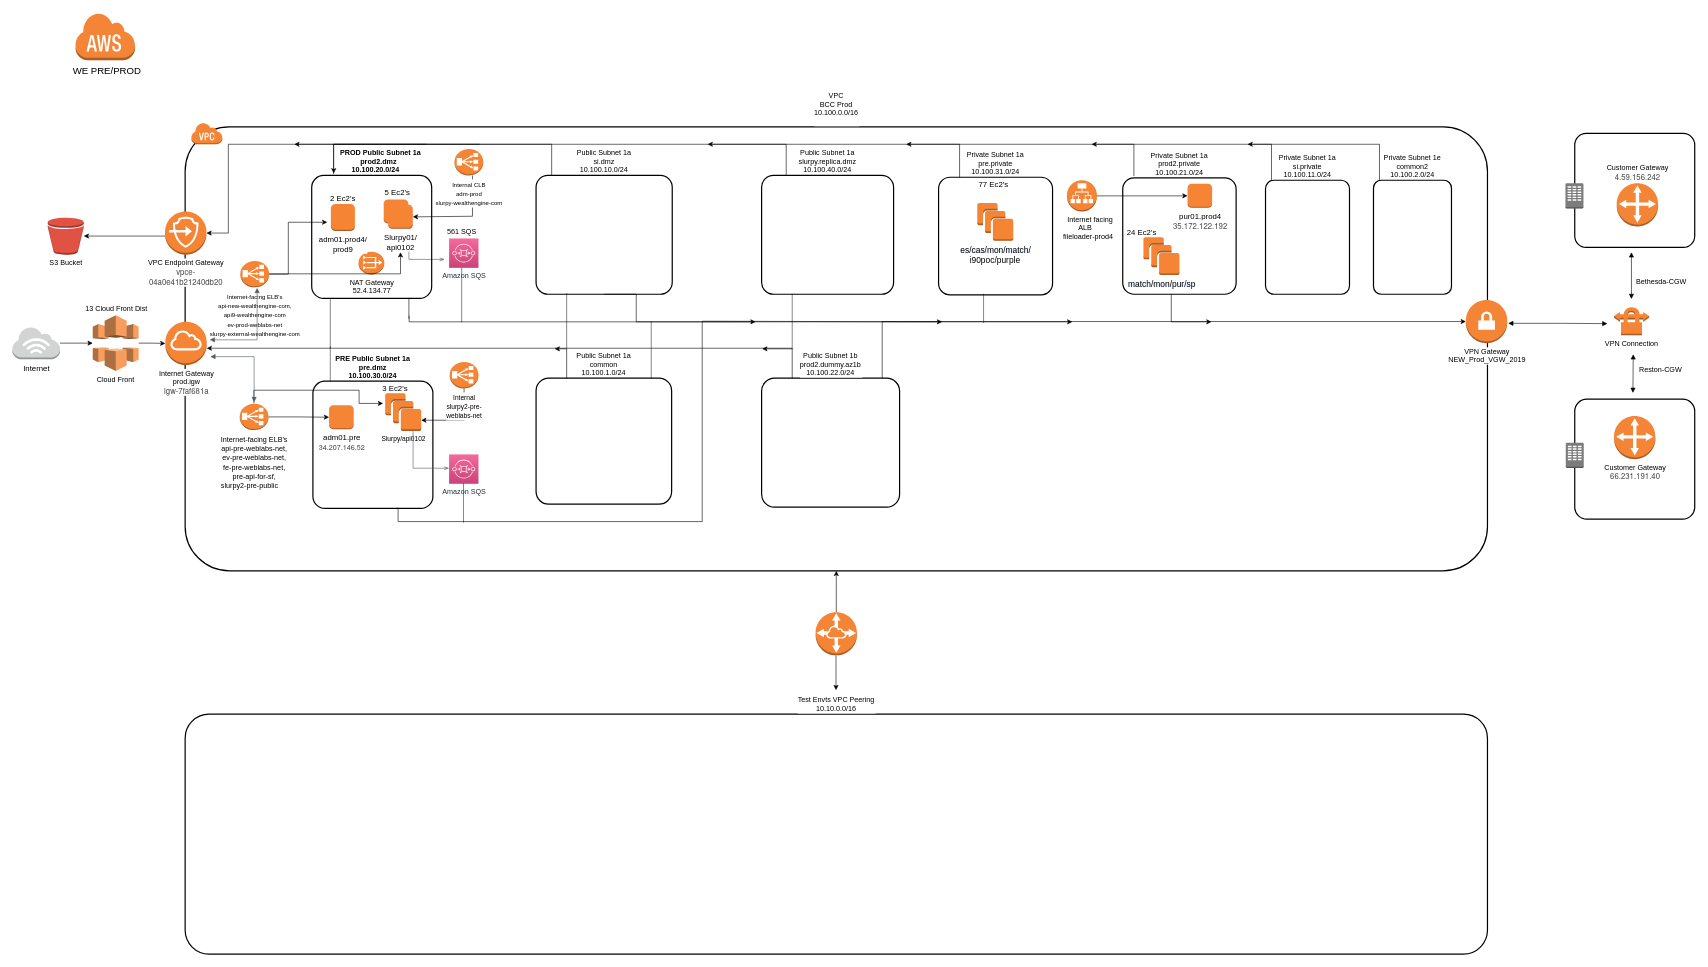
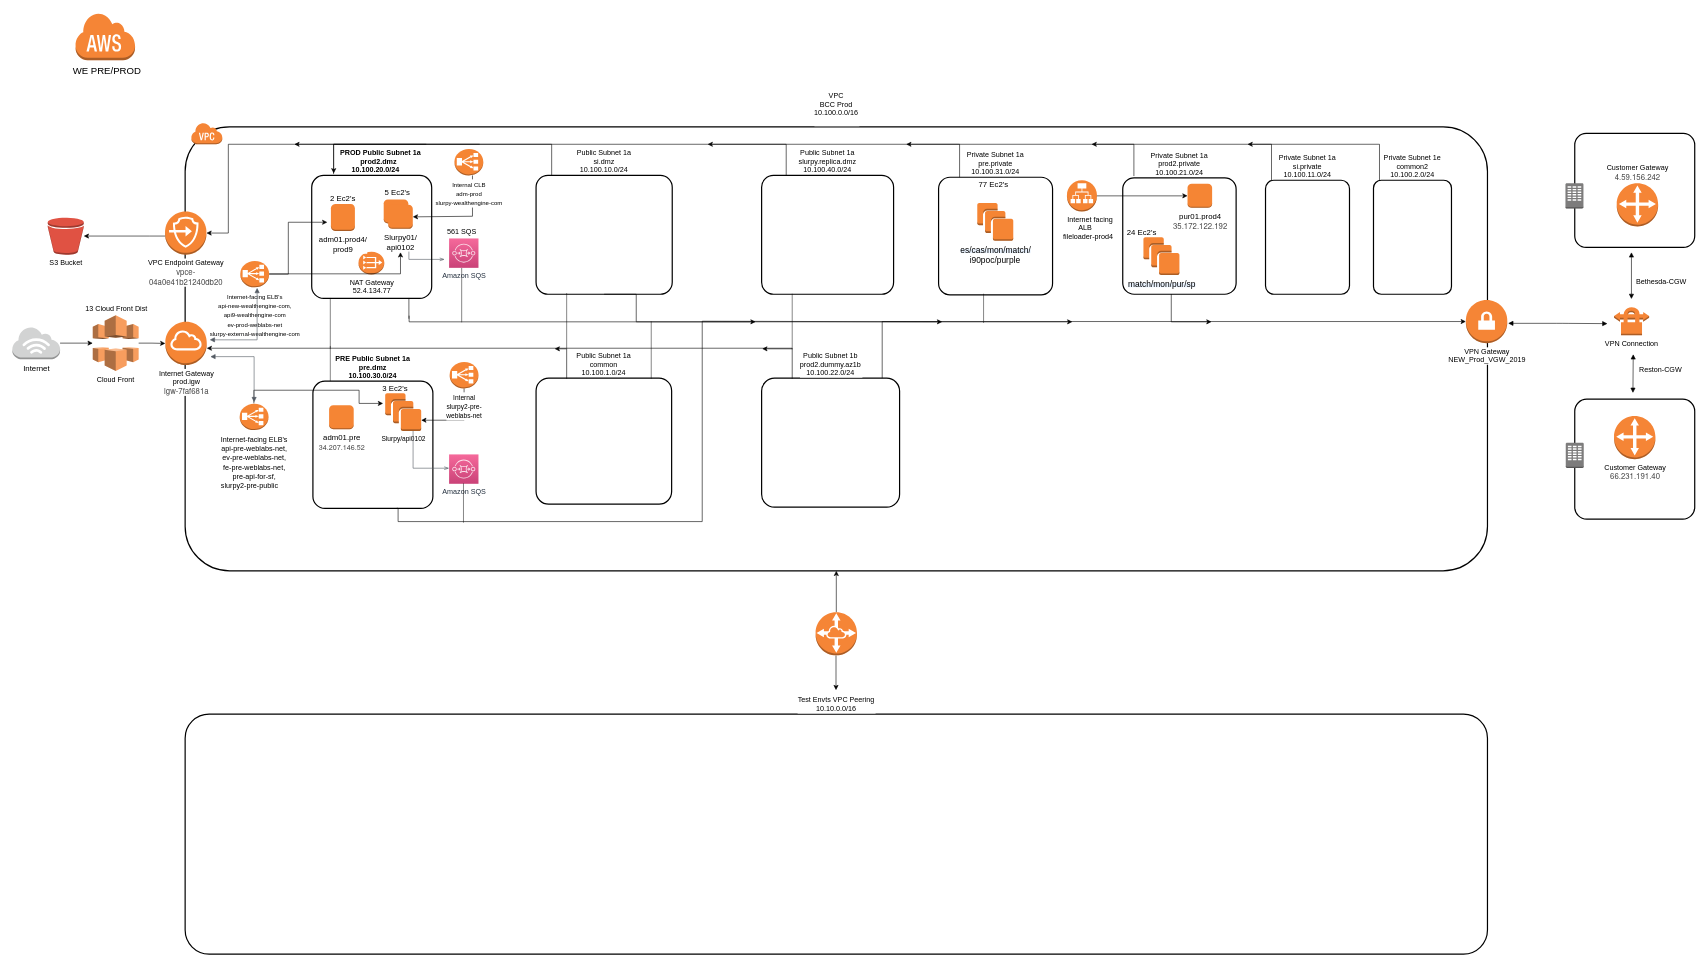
(323, 417) -> none
